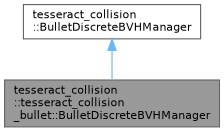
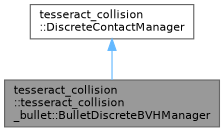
(112, 22) -> (112, 22)
